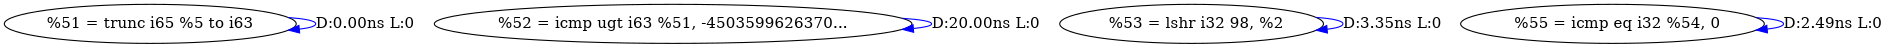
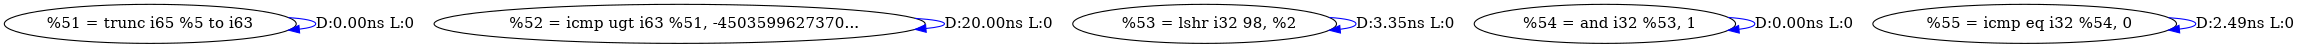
(673, 24) -> (680, 24)
none -> (1605, 24)
